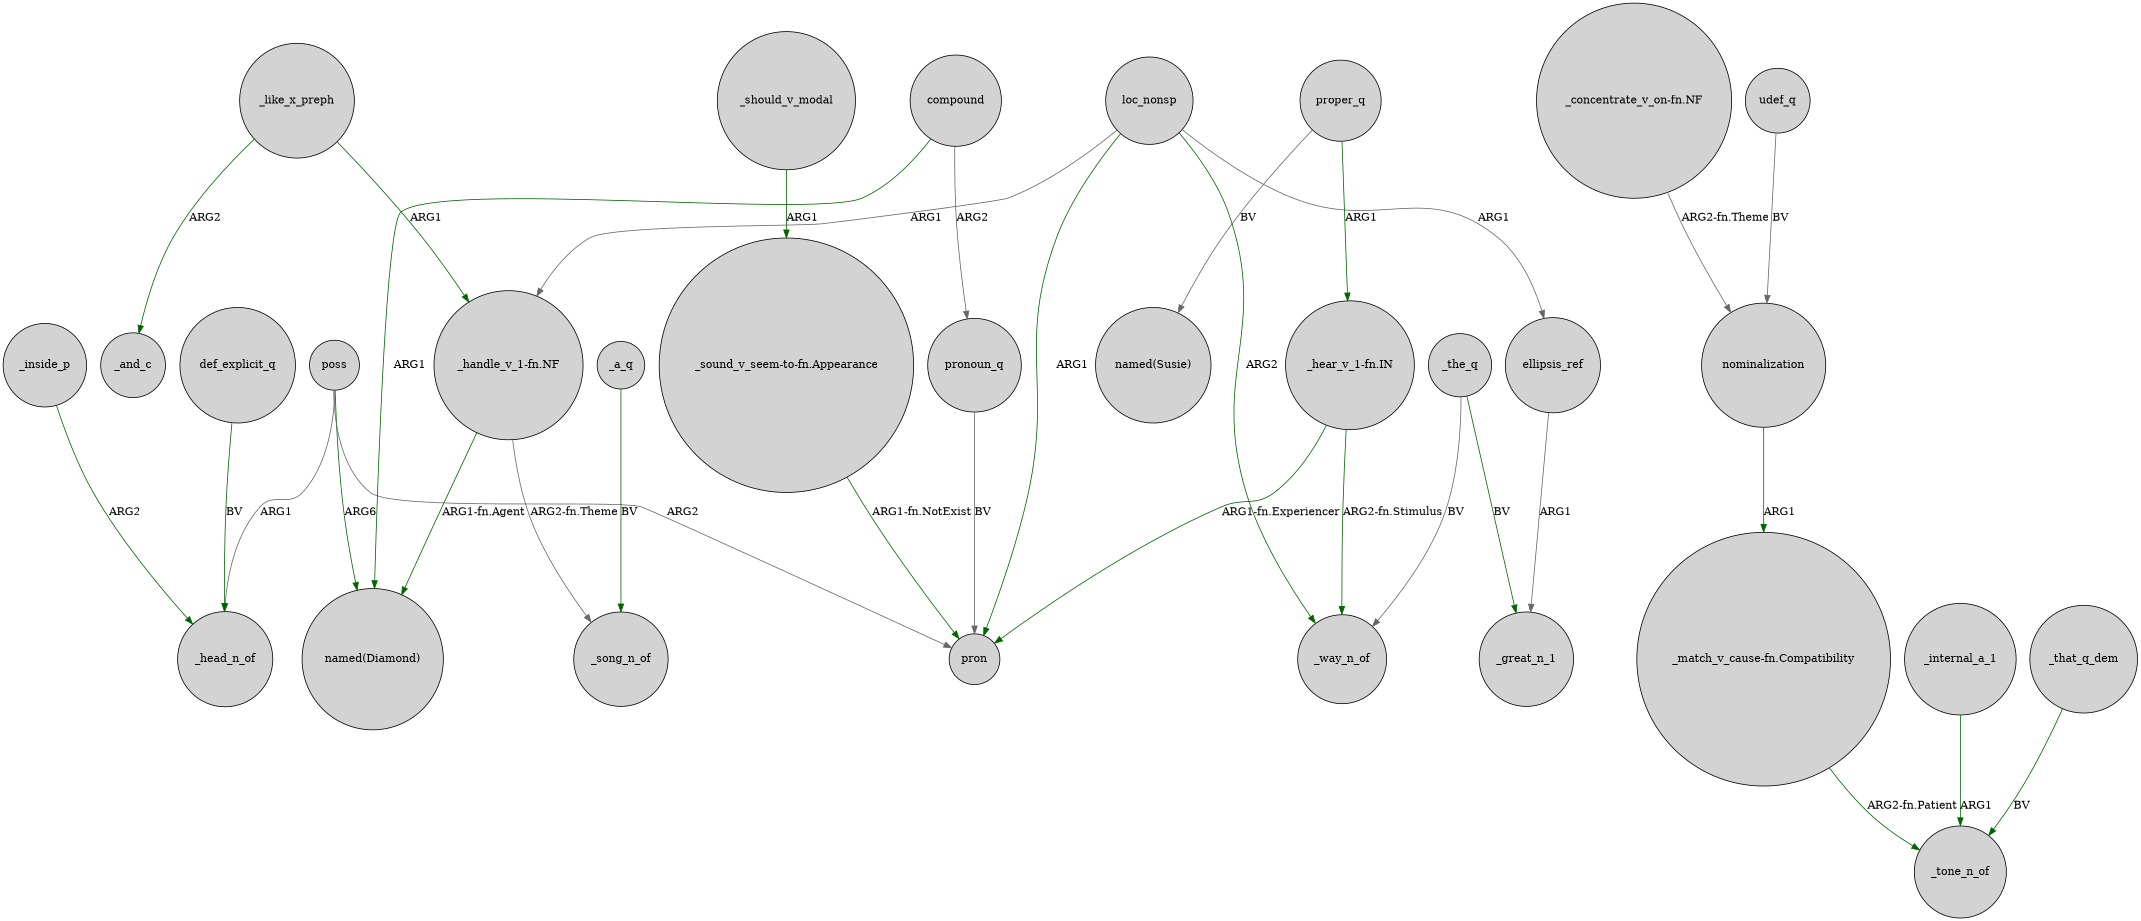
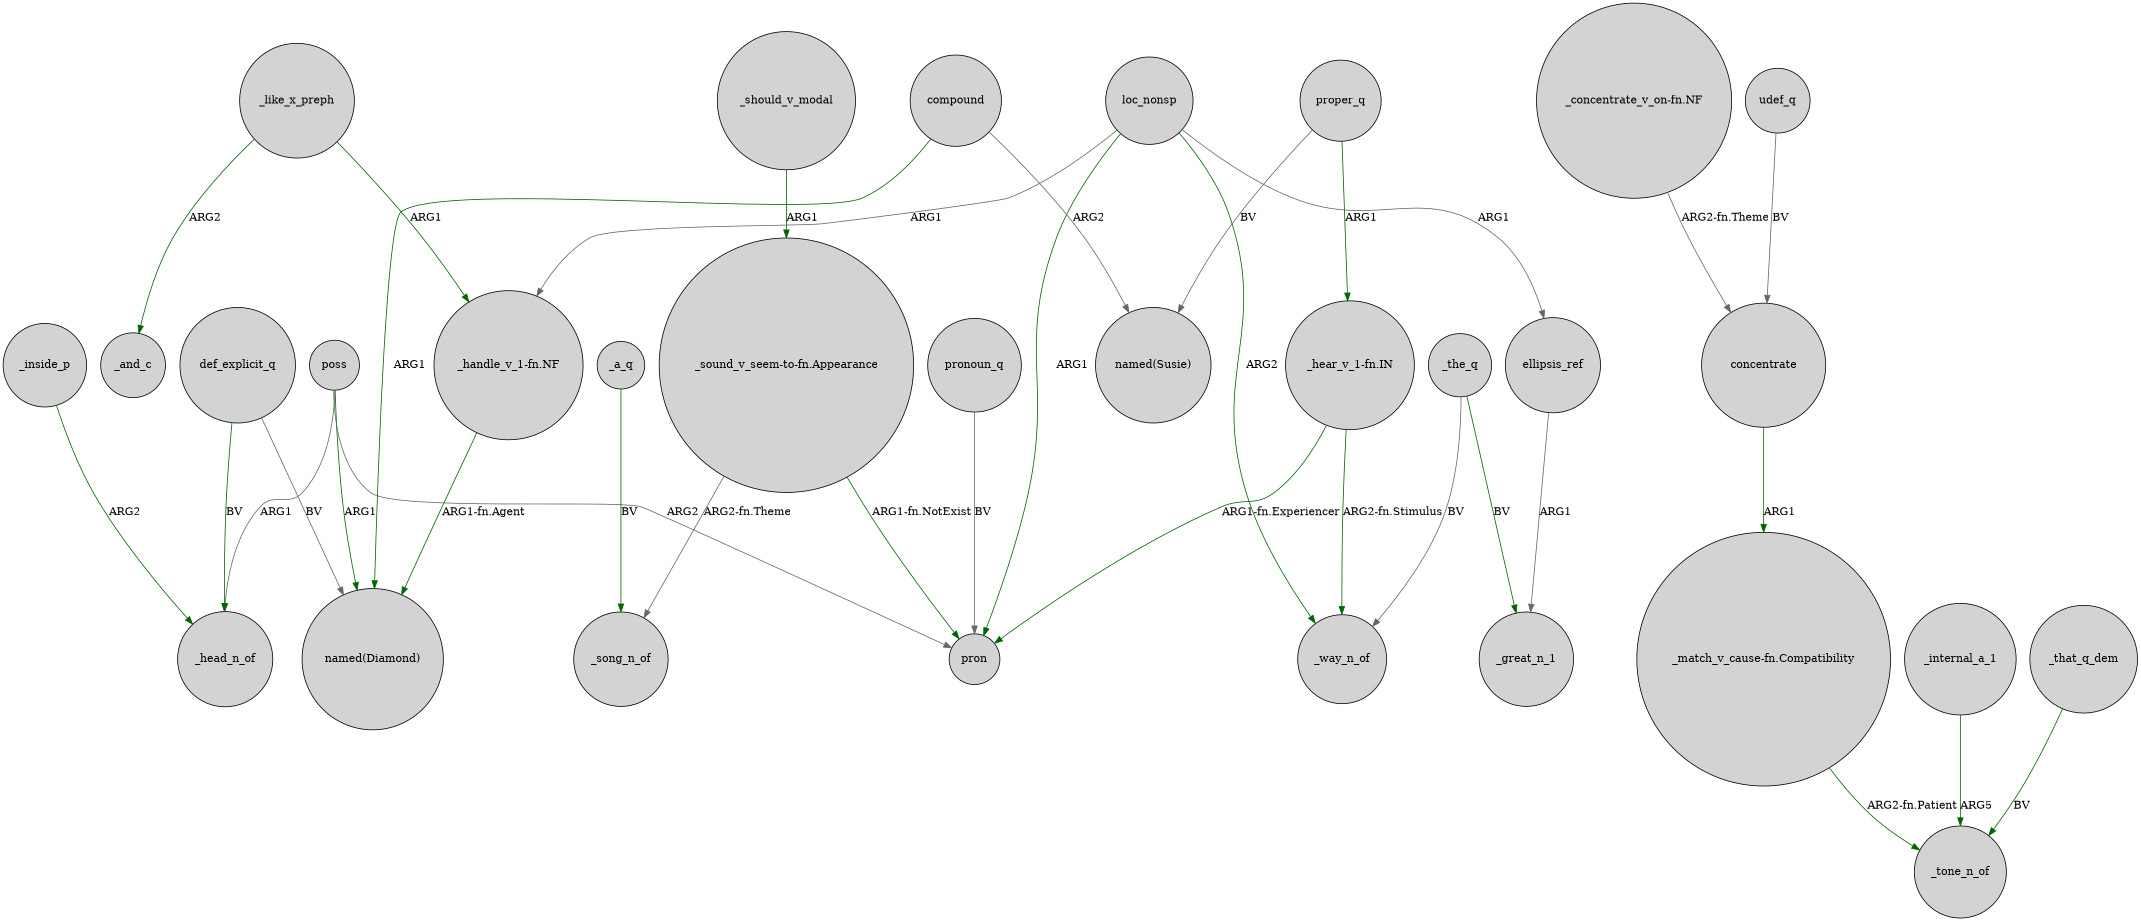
(957, 229) -> (1062, 208)
(1764, 365) -> (1764, 365)
none -> (301, 503)
(361, 512) -> (361, 512)
(537, 533) -> (686, 544)
(1976, 806) -> (1976, 806)
